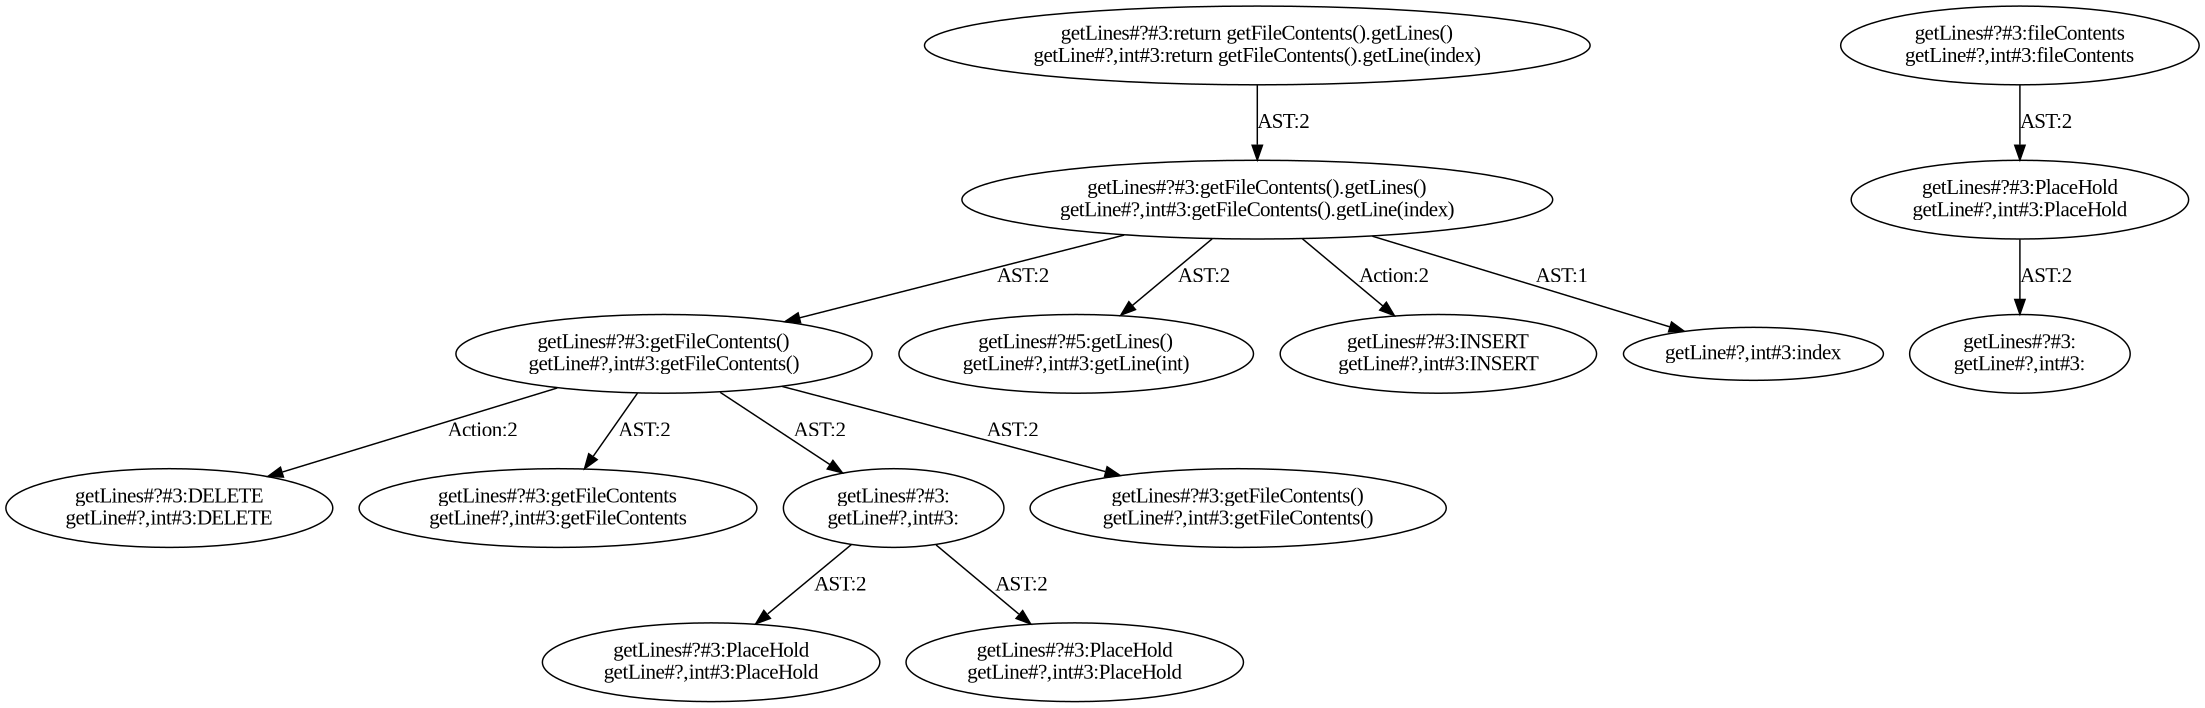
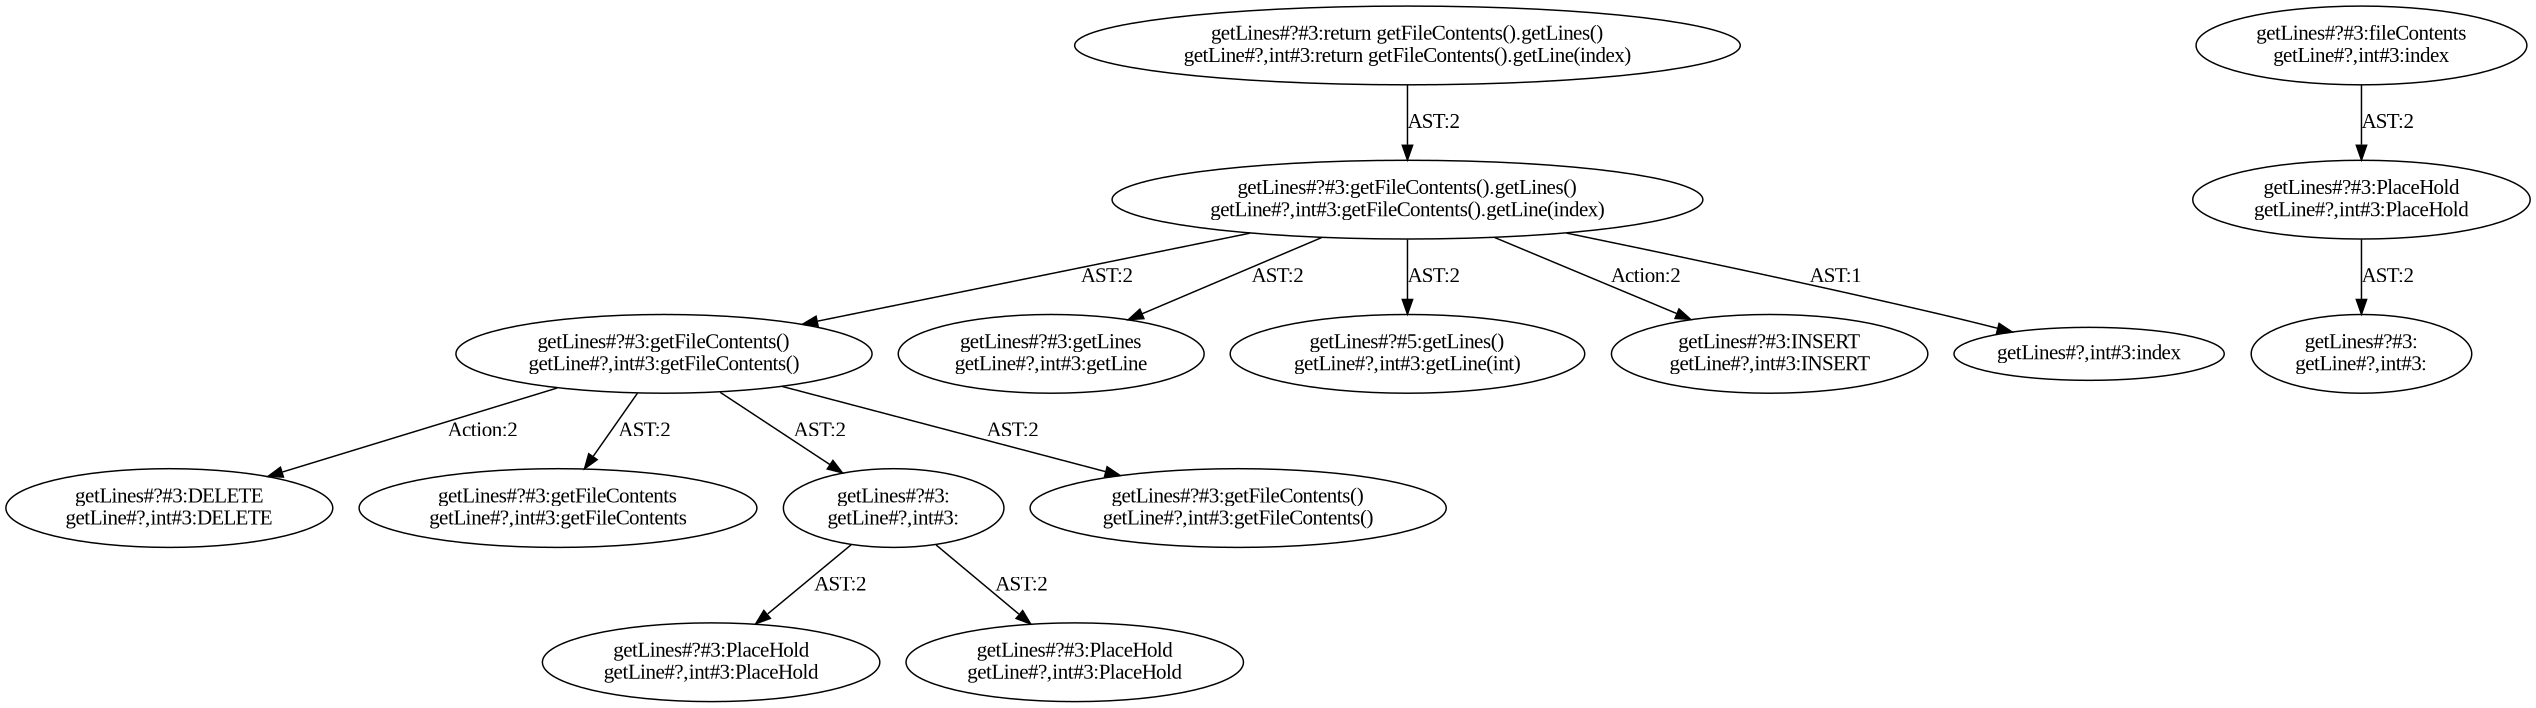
(2020, 45) -> (2361, 45)
none -> (1051, 354)
(1753, 354) -> (2089, 354)
